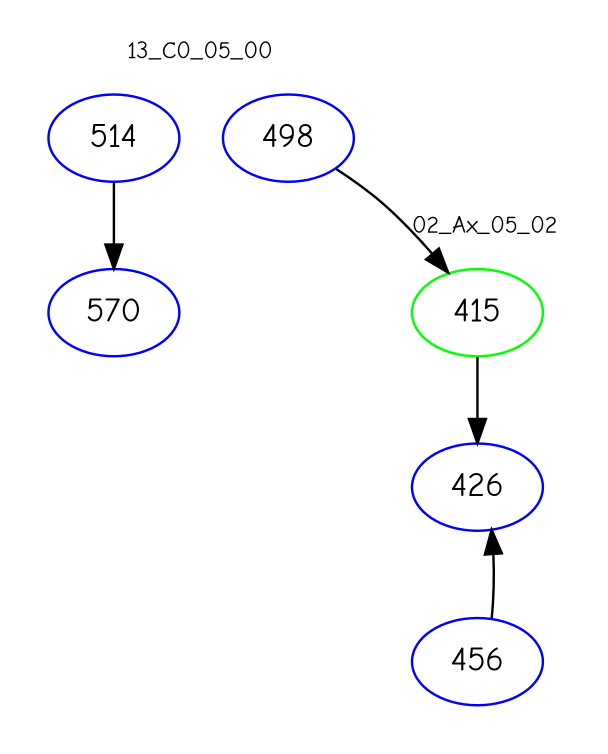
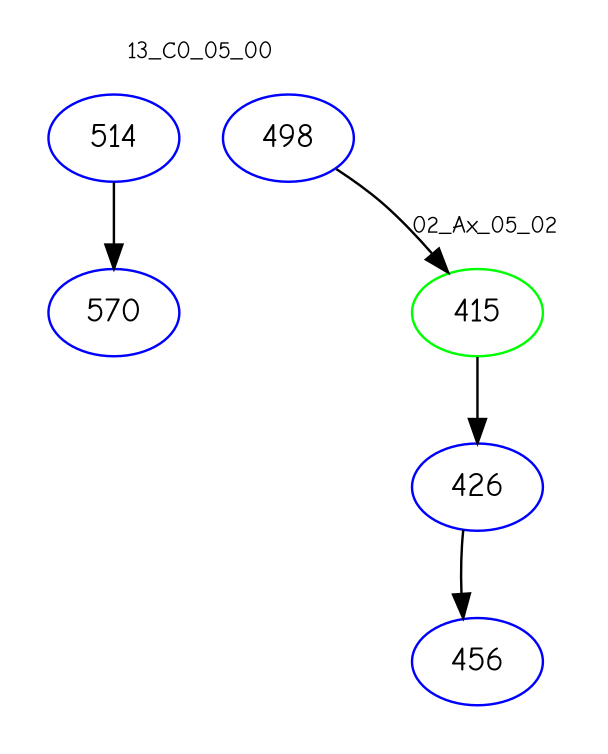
(494, 586) -> (461, 562)
